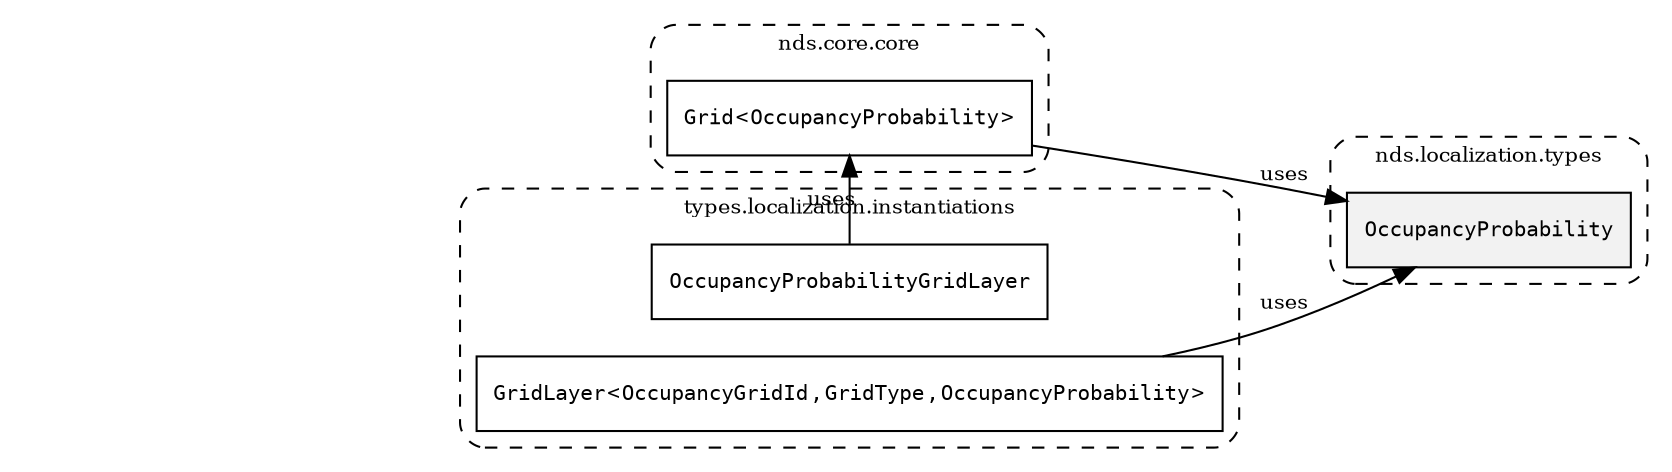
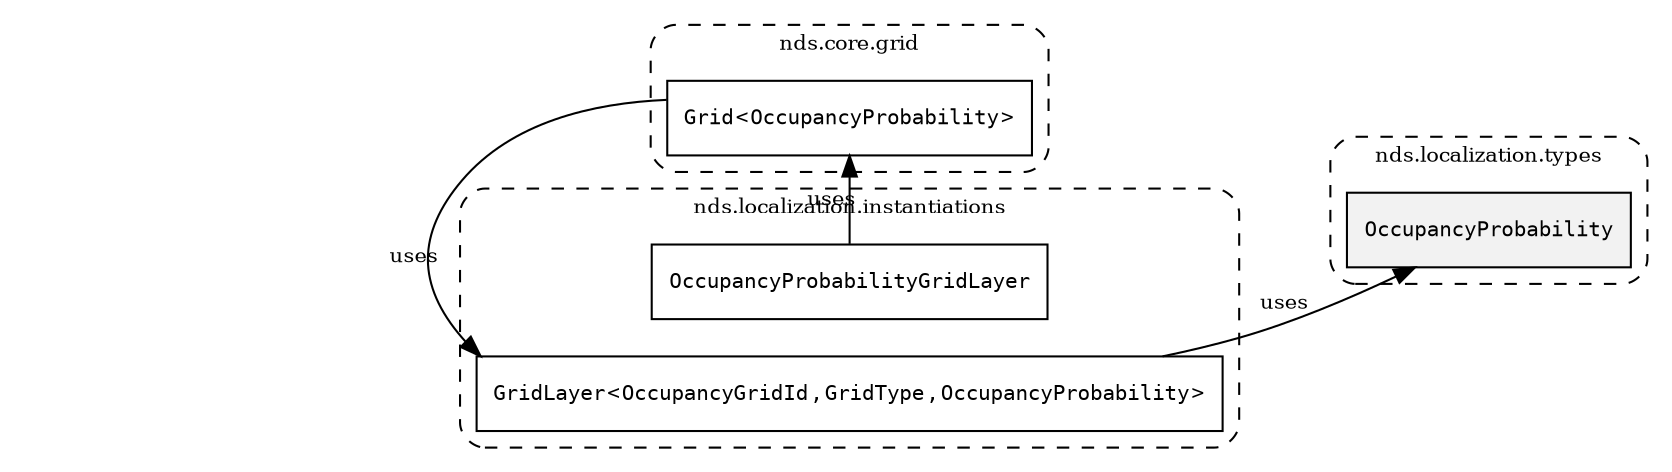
(850, 45) -> (850, 45)
(1179, 170) -> (478, 164)
(850, 208) -> (850, 208)
